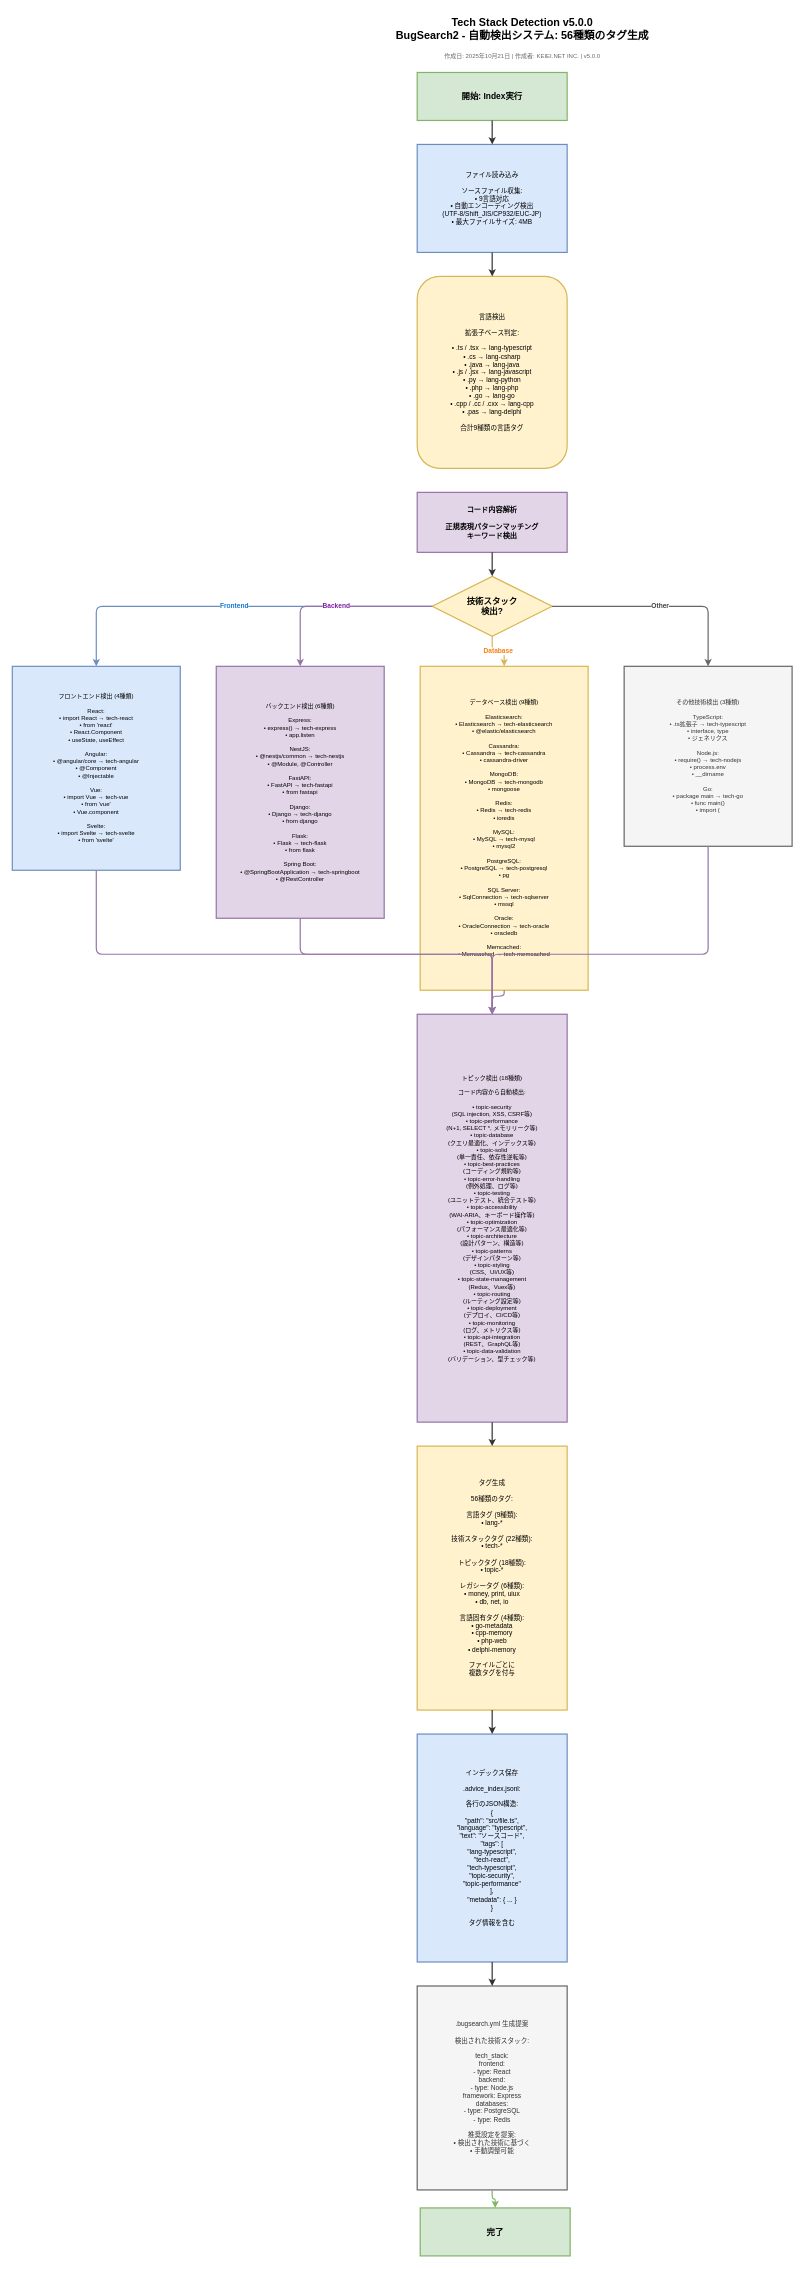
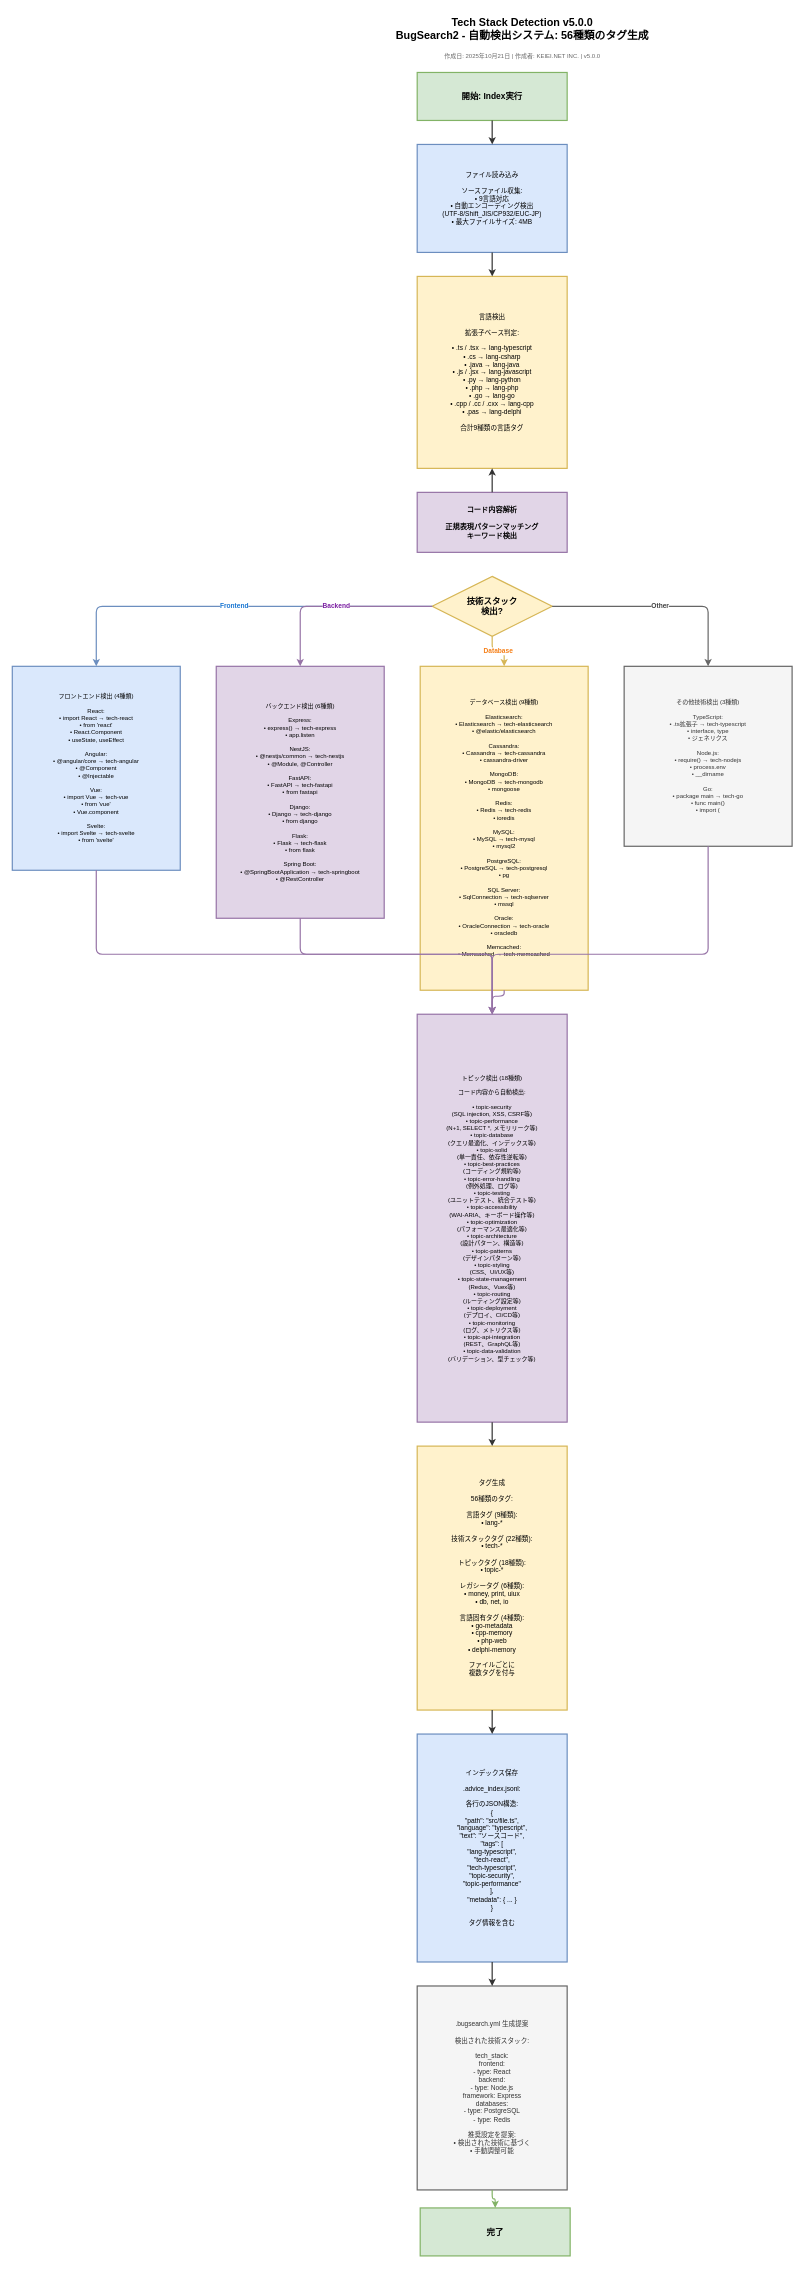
(492, 372) -> (492, 372)
(492, 561) -> (492, 483)
